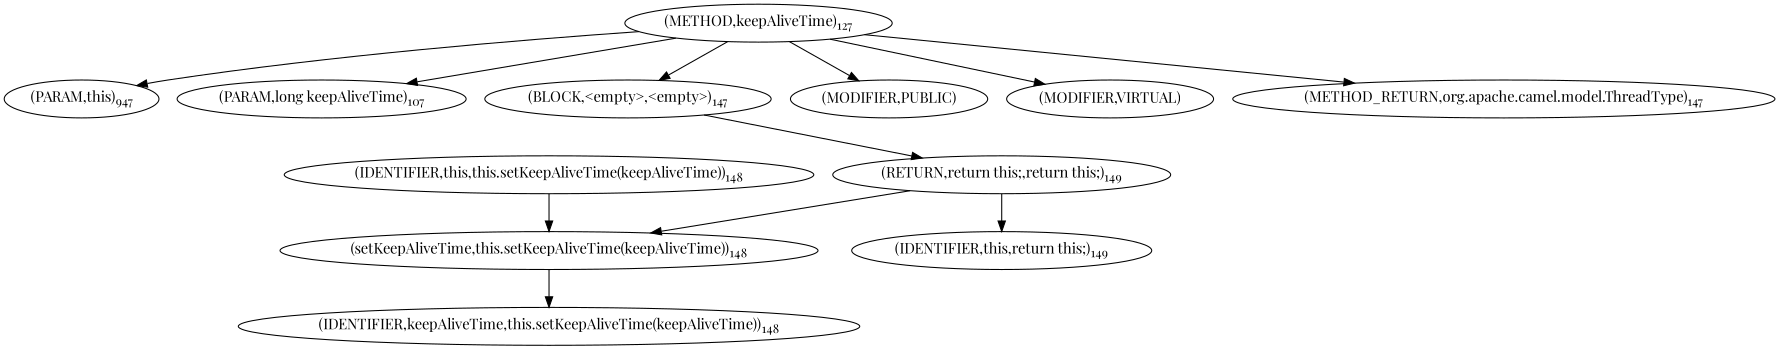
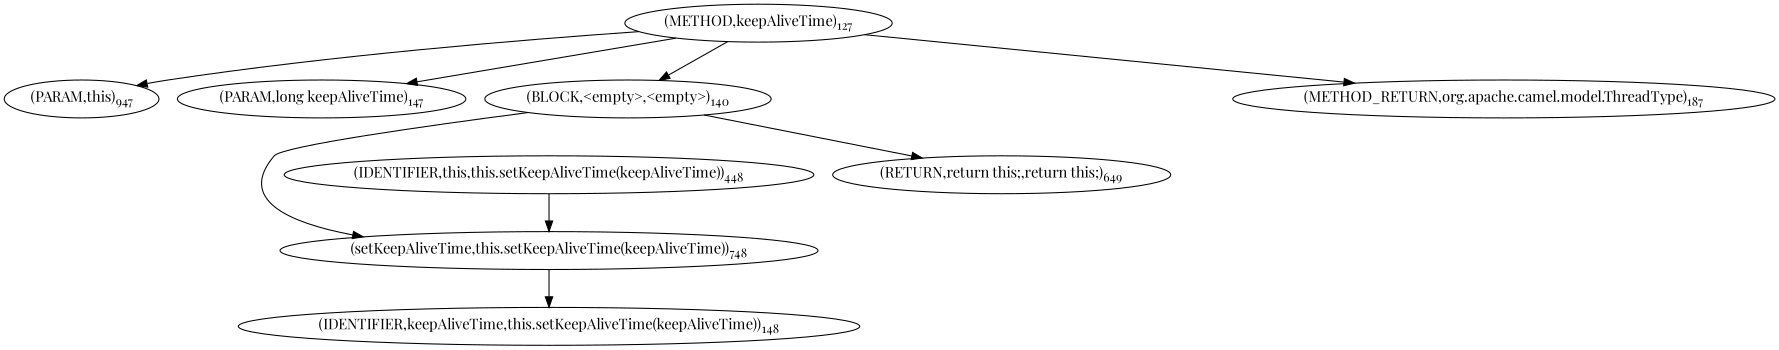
(416, 97) -> (416, 97)
(720, 97) -> (720, 97)
(1695, 97) -> (1695, 97)
(889, 99) -> none
(1110, 99) -> none
(734, 173) -> (734, 173)
(1113, 173) -> (1113, 173)
(786, 211) -> (330, 142)
(739, 249) -> (739, 249)
(1002, 251) -> none
